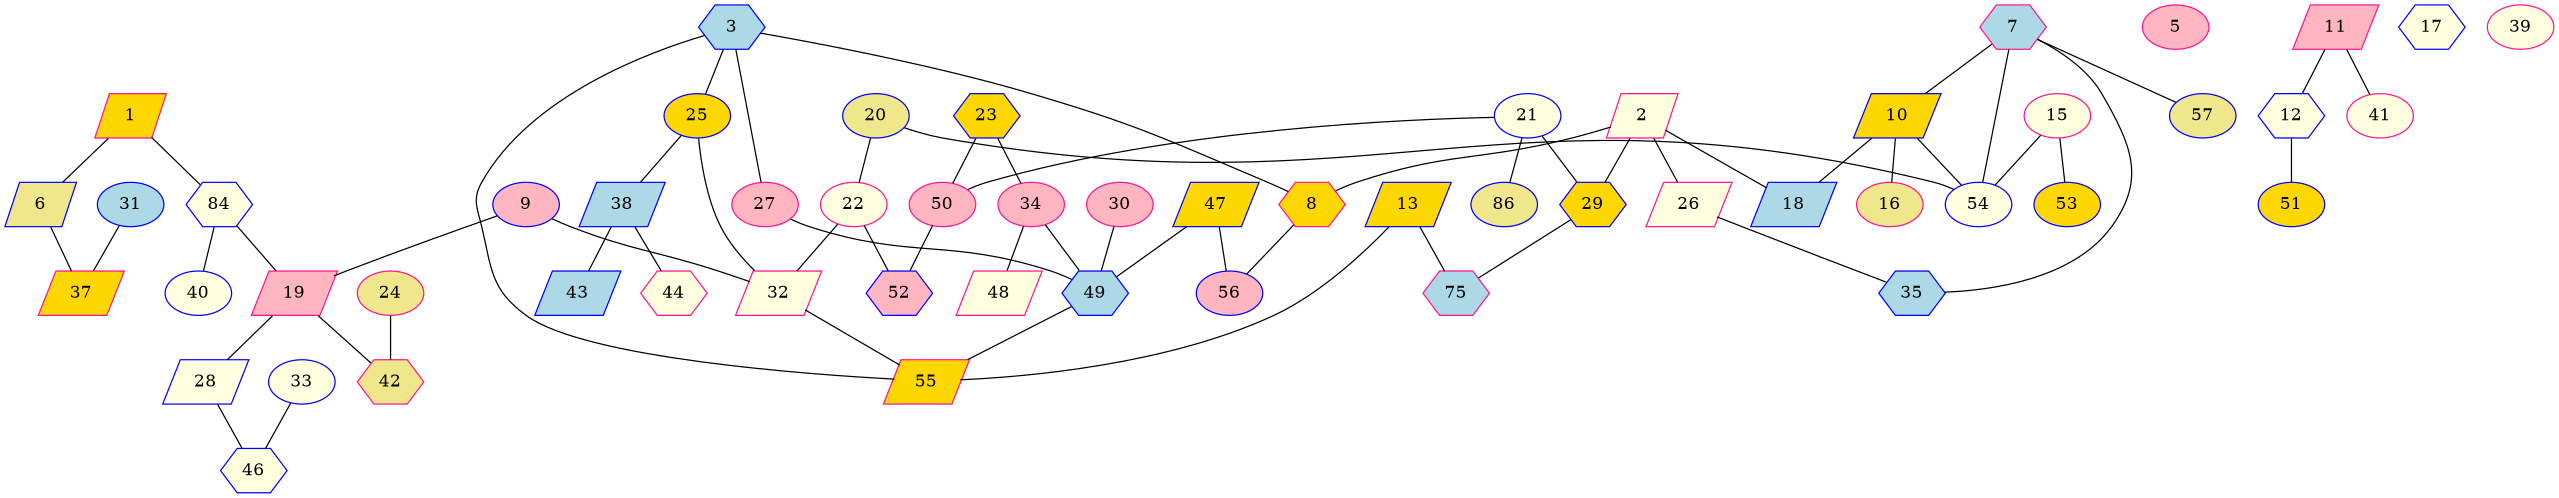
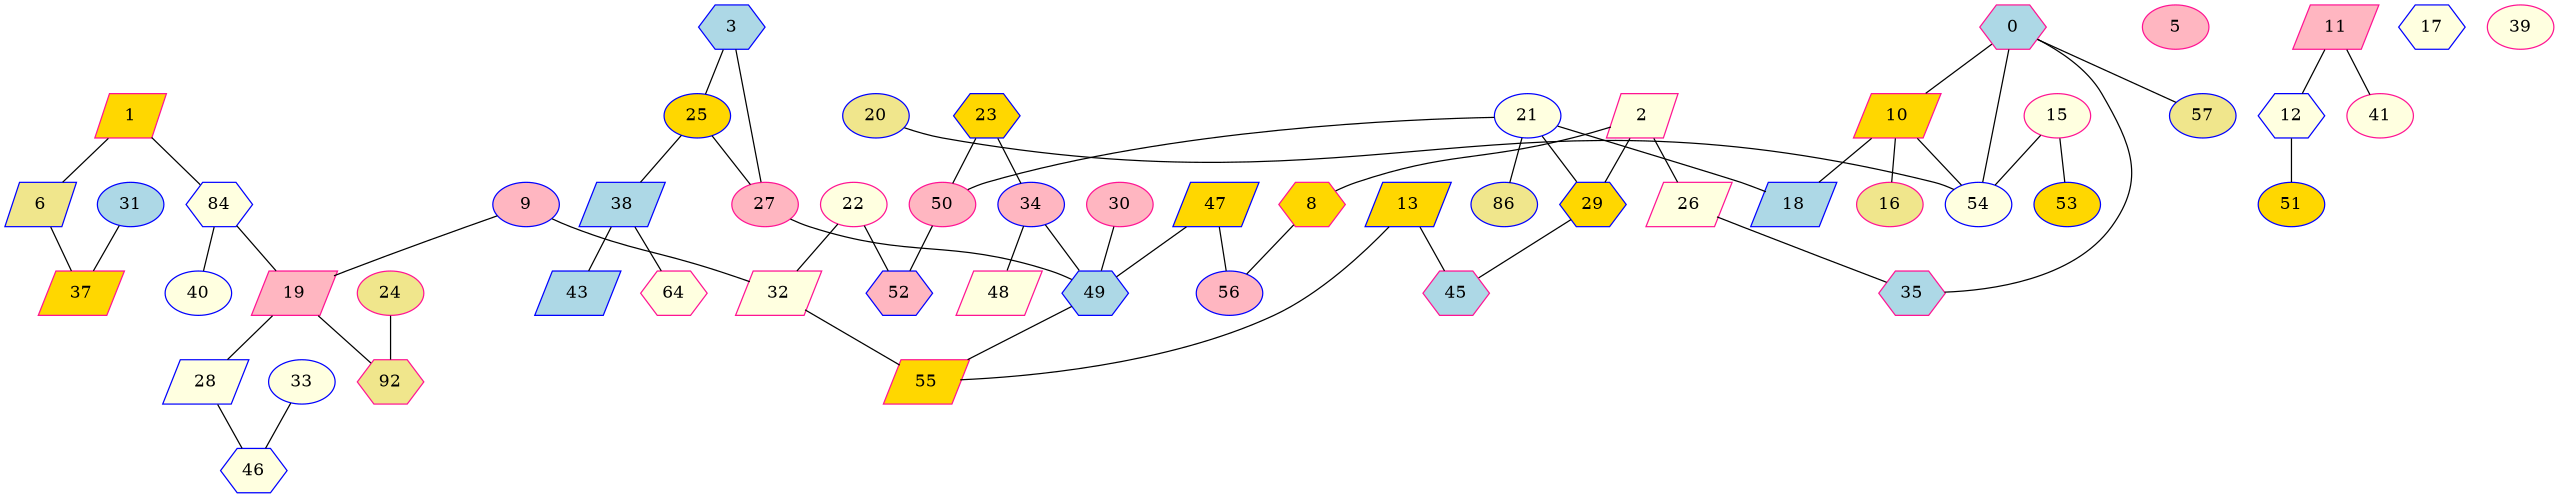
(2013, 27) -> (2013, 27)
(1030, 93) -> none
(1897, 116) -> (1897, 116)
(1716, 159) -> (1652, 155)
(865, 160) -> none
(1031, 205) -> (1031, 205)
(714, 210) -> (731, 160)
(674, 293) -> (674, 293)
(1456, 293) -> (1456, 293)
(1912, 293) -> (1912, 293)
(509, 300) -> none
(391, 382) -> (391, 382)
